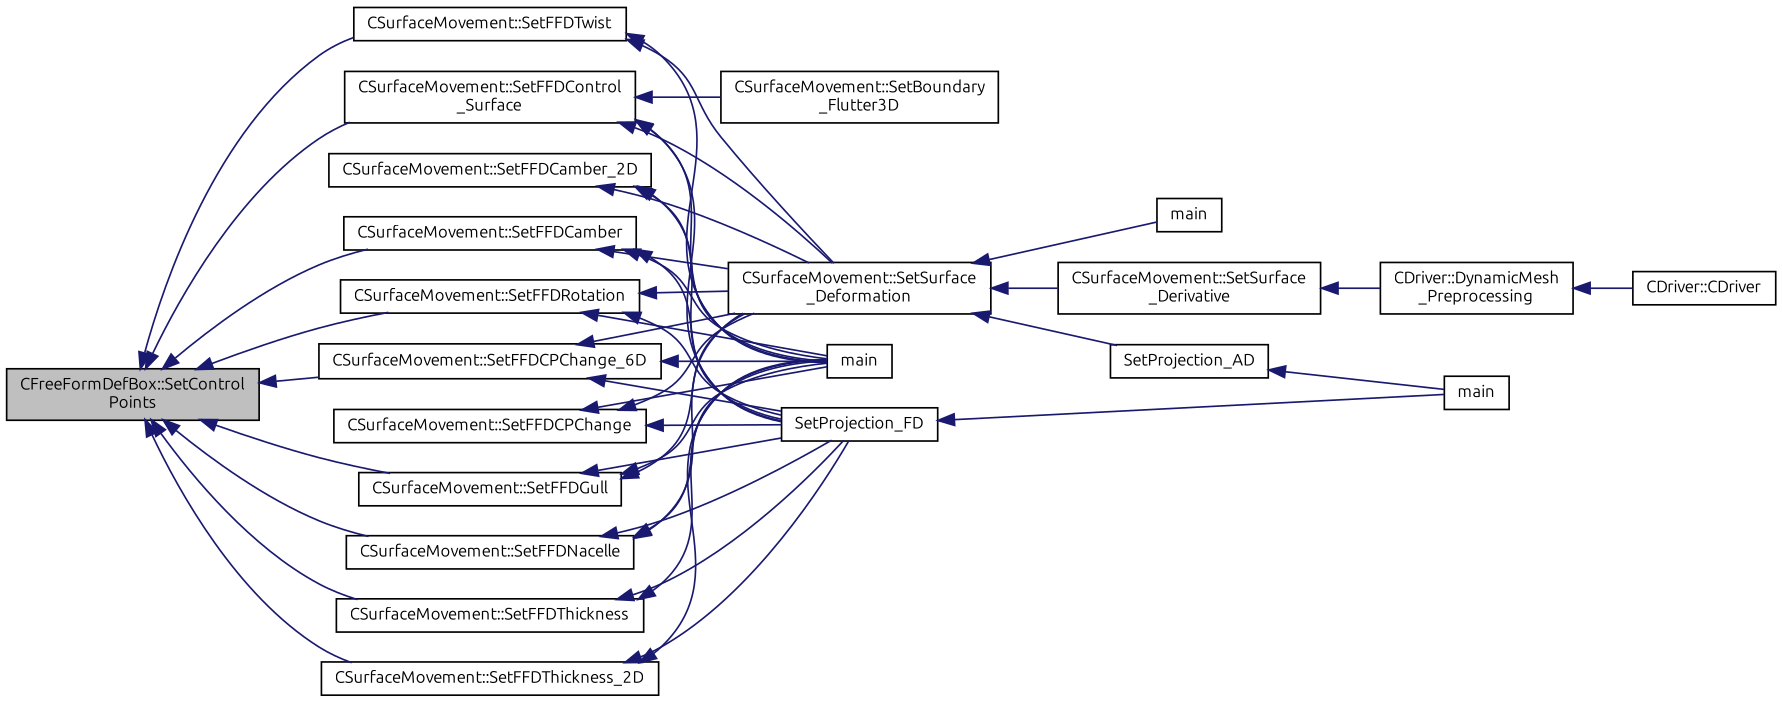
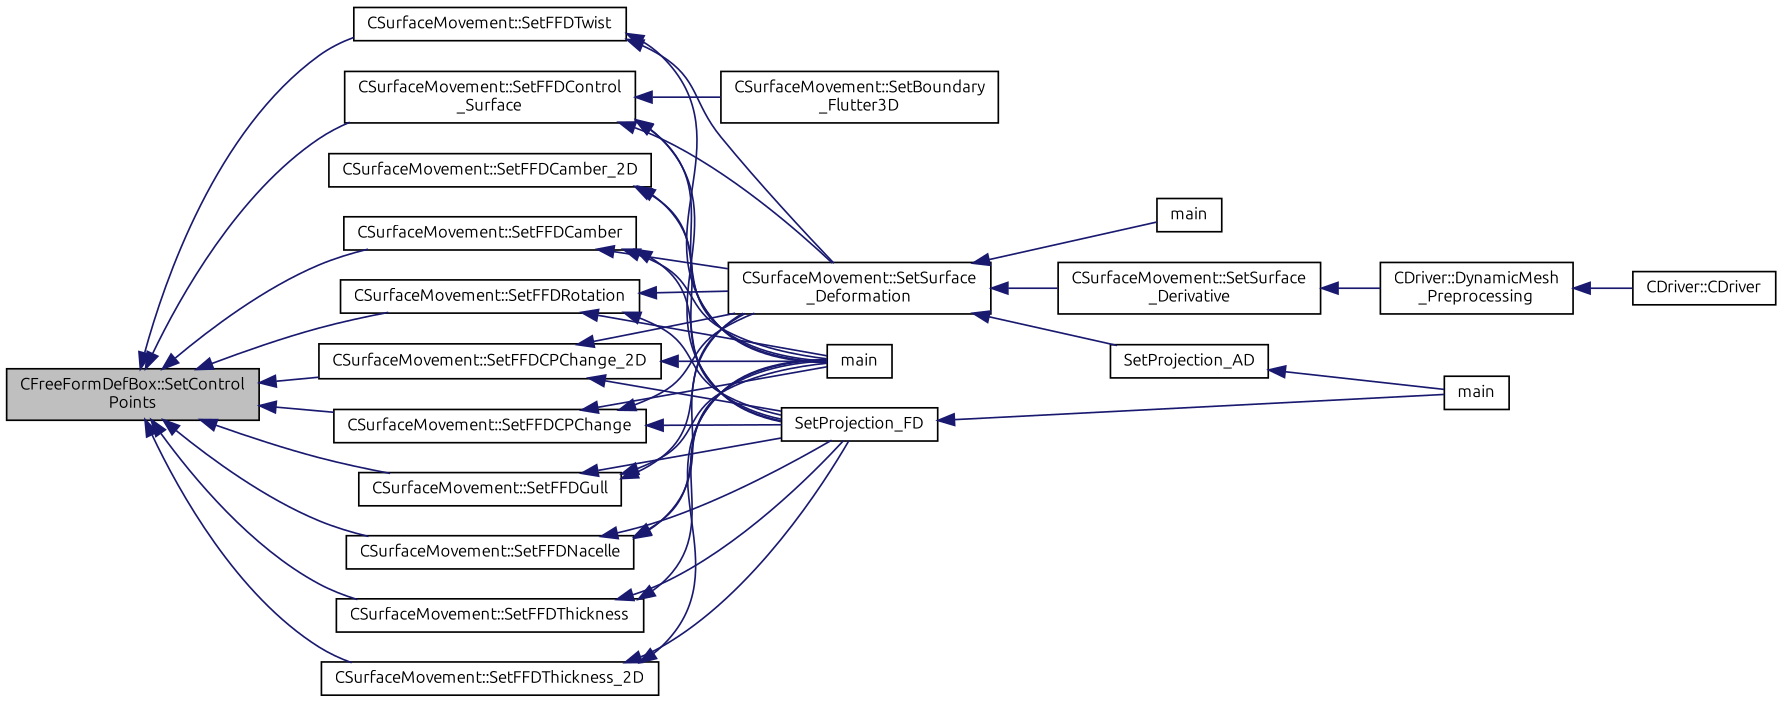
(714, 220) -> none
(490, 361) -> (490, 361)
none -> (305, 410)
